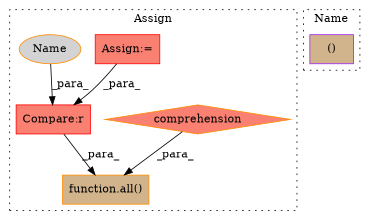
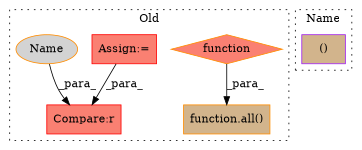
(153, 19) -> (149, 19)
(198, 119) -> (227, 49)
(77, 151) -> none
